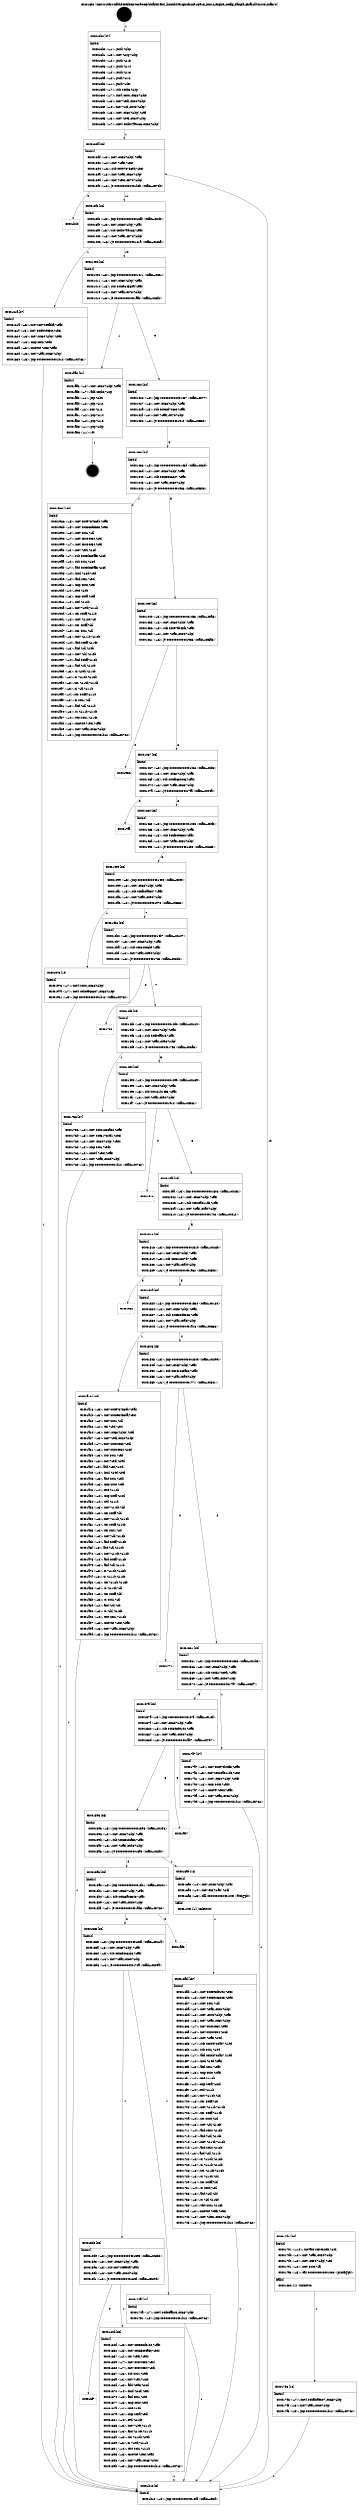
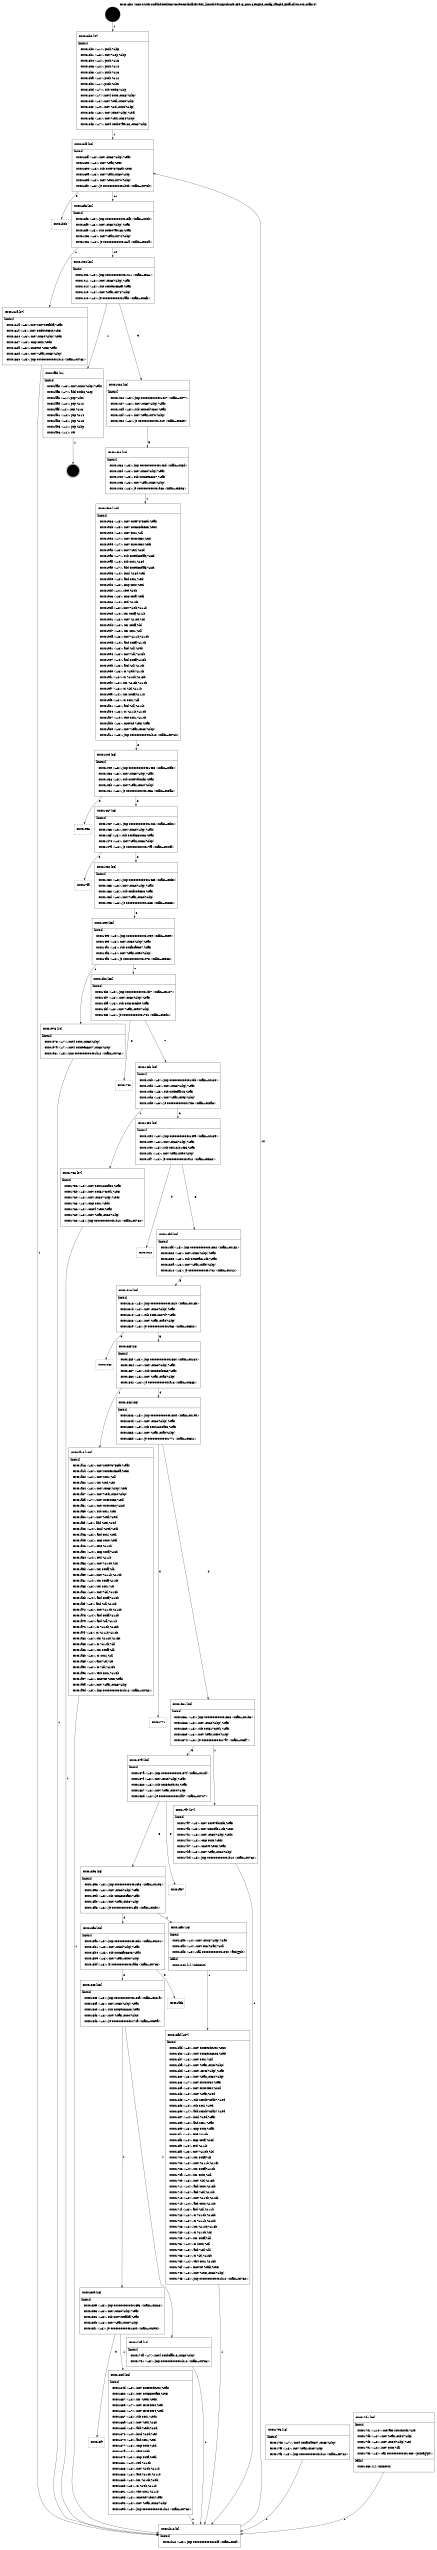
(172, 546) -> (136, 744)
(315, 2336) -> (324, 2524)
